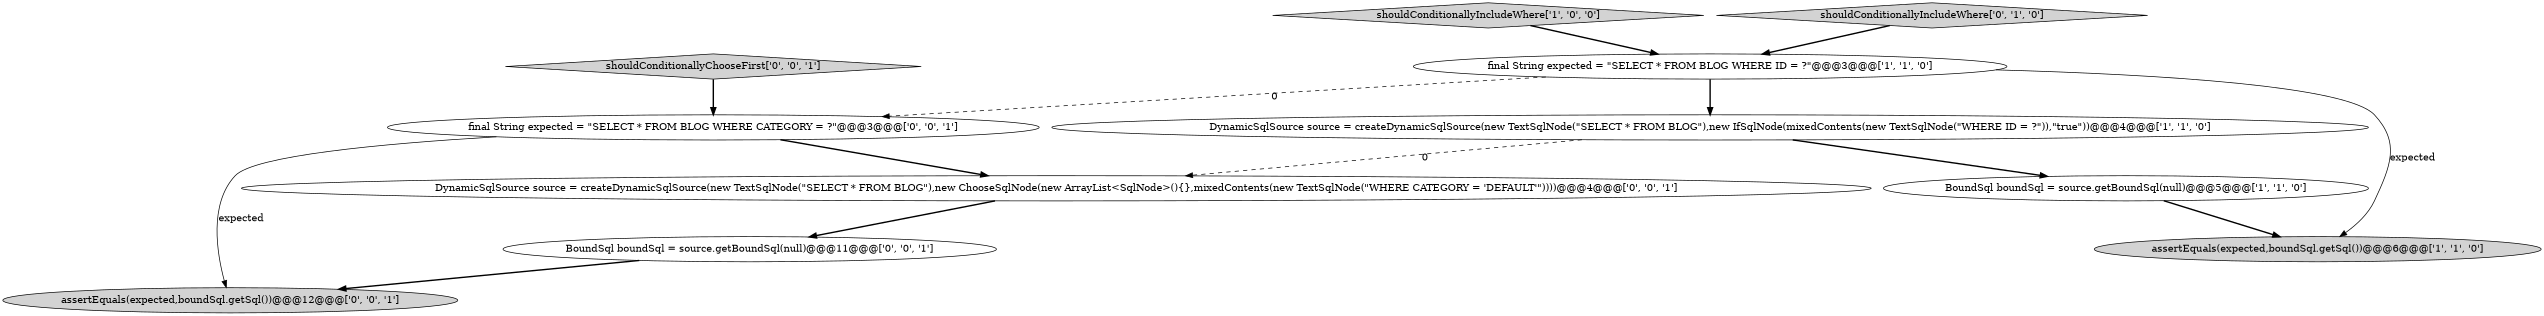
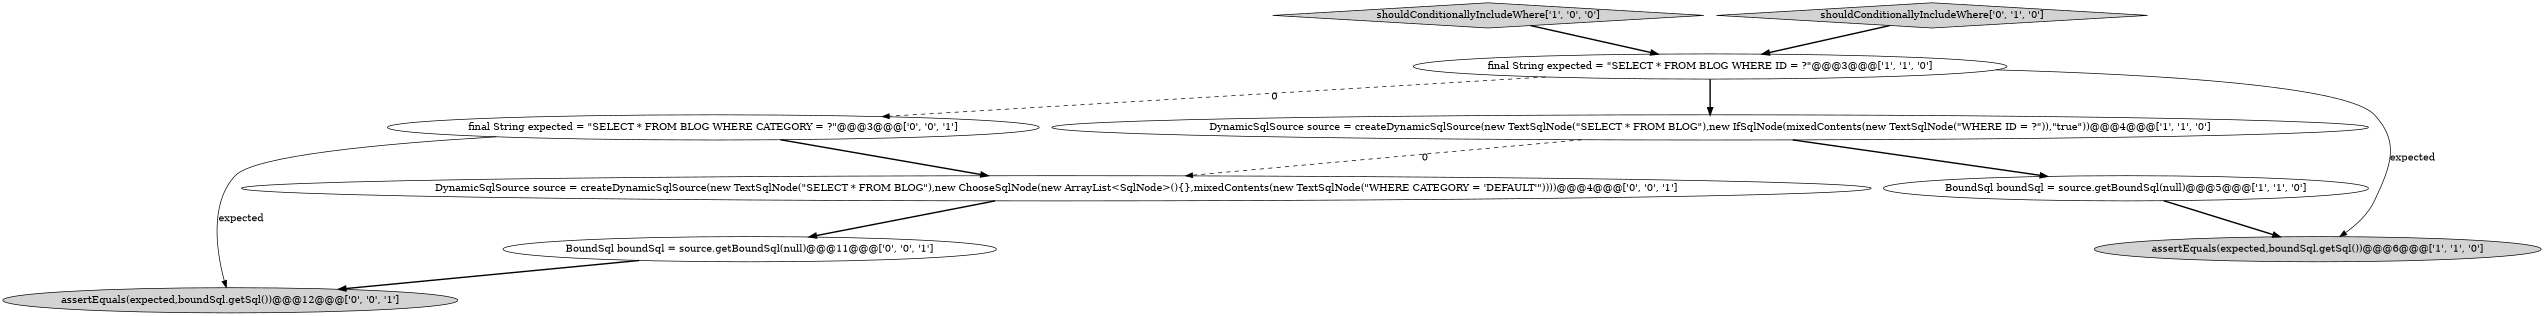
(713, 66) -> none
